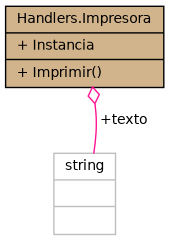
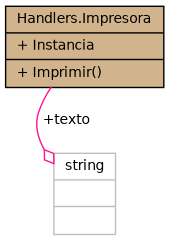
(96, 129) -> (37, 118)
